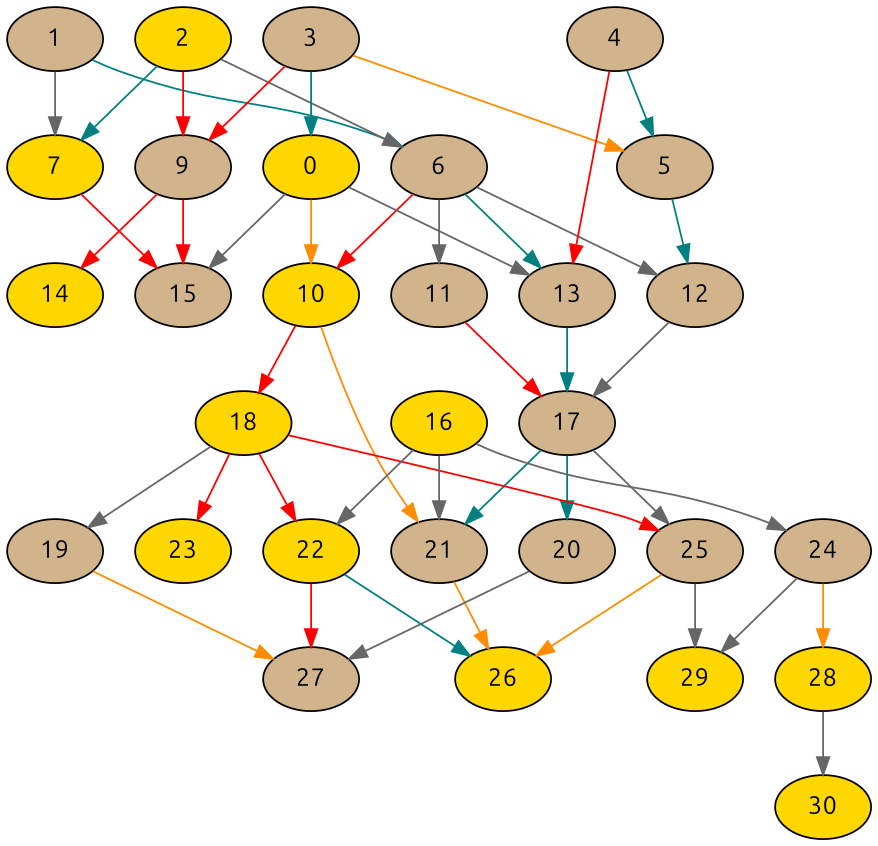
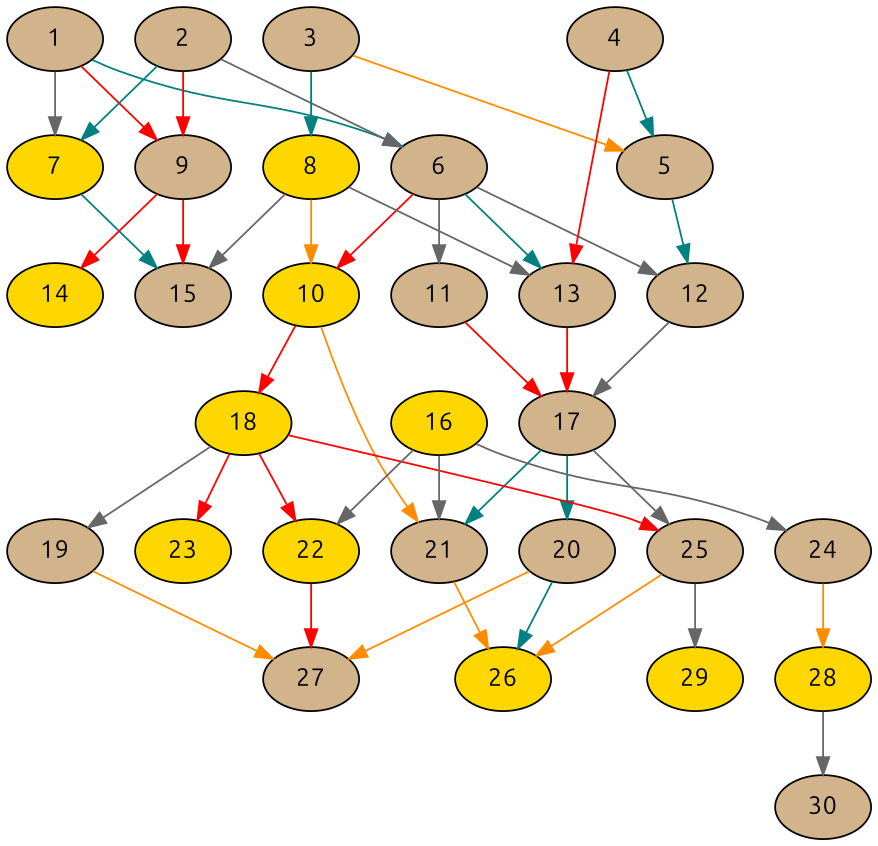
(183, 39) -> (183, 39)
(257, 94) -> (111, 95)
(311, 167) -> (311, 167)
(111, 223) -> (111, 223)
(567, 350) -> (567, 350)
(766, 609) -> none
(400, 610) -> (539, 607)
(447, 611) -> (447, 611)
(823, 807) -> (823, 807)
